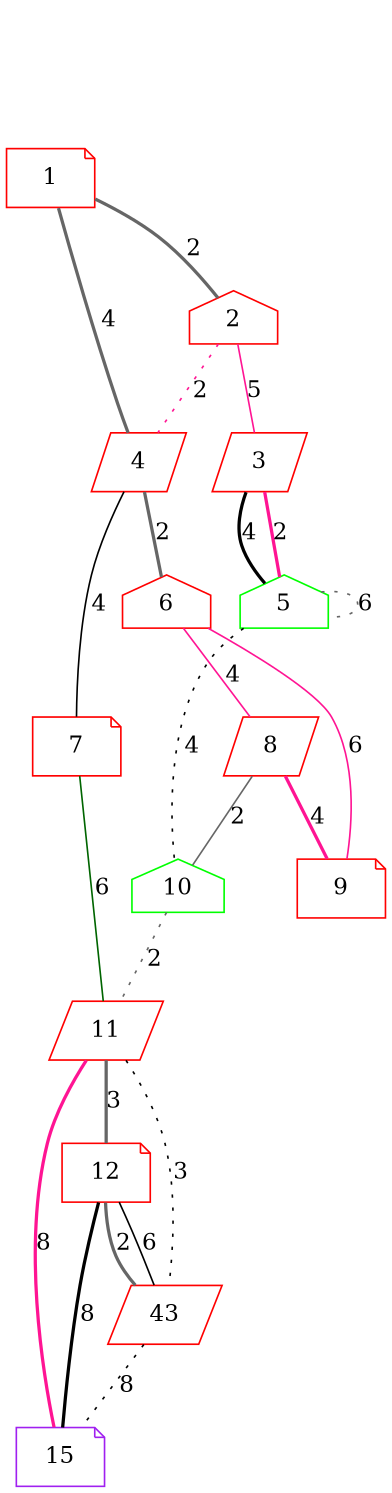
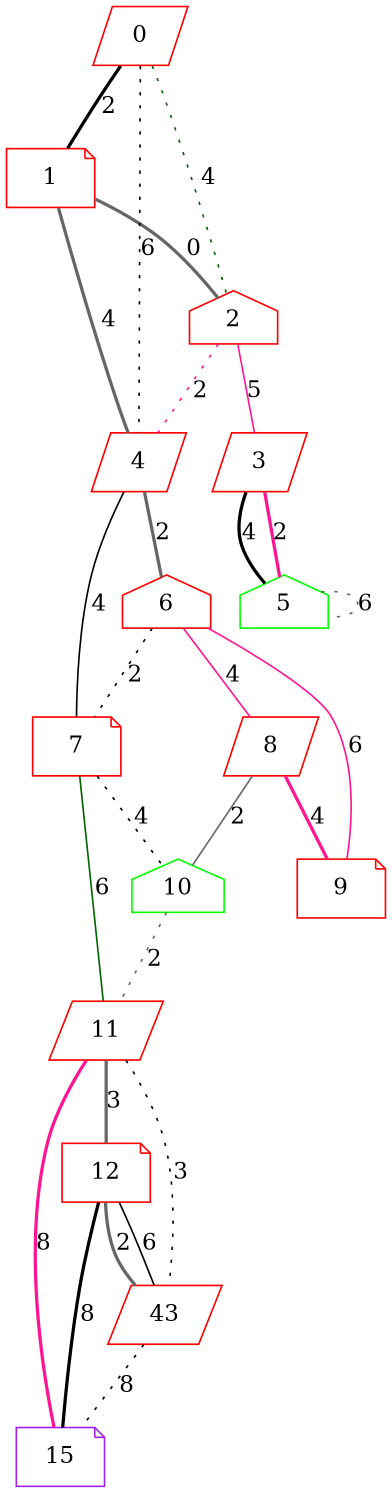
none -> (140, 36)
(194, 249) -> (194, 249)
none -> (124, 673)
(180, 734) -> (130, 821)
